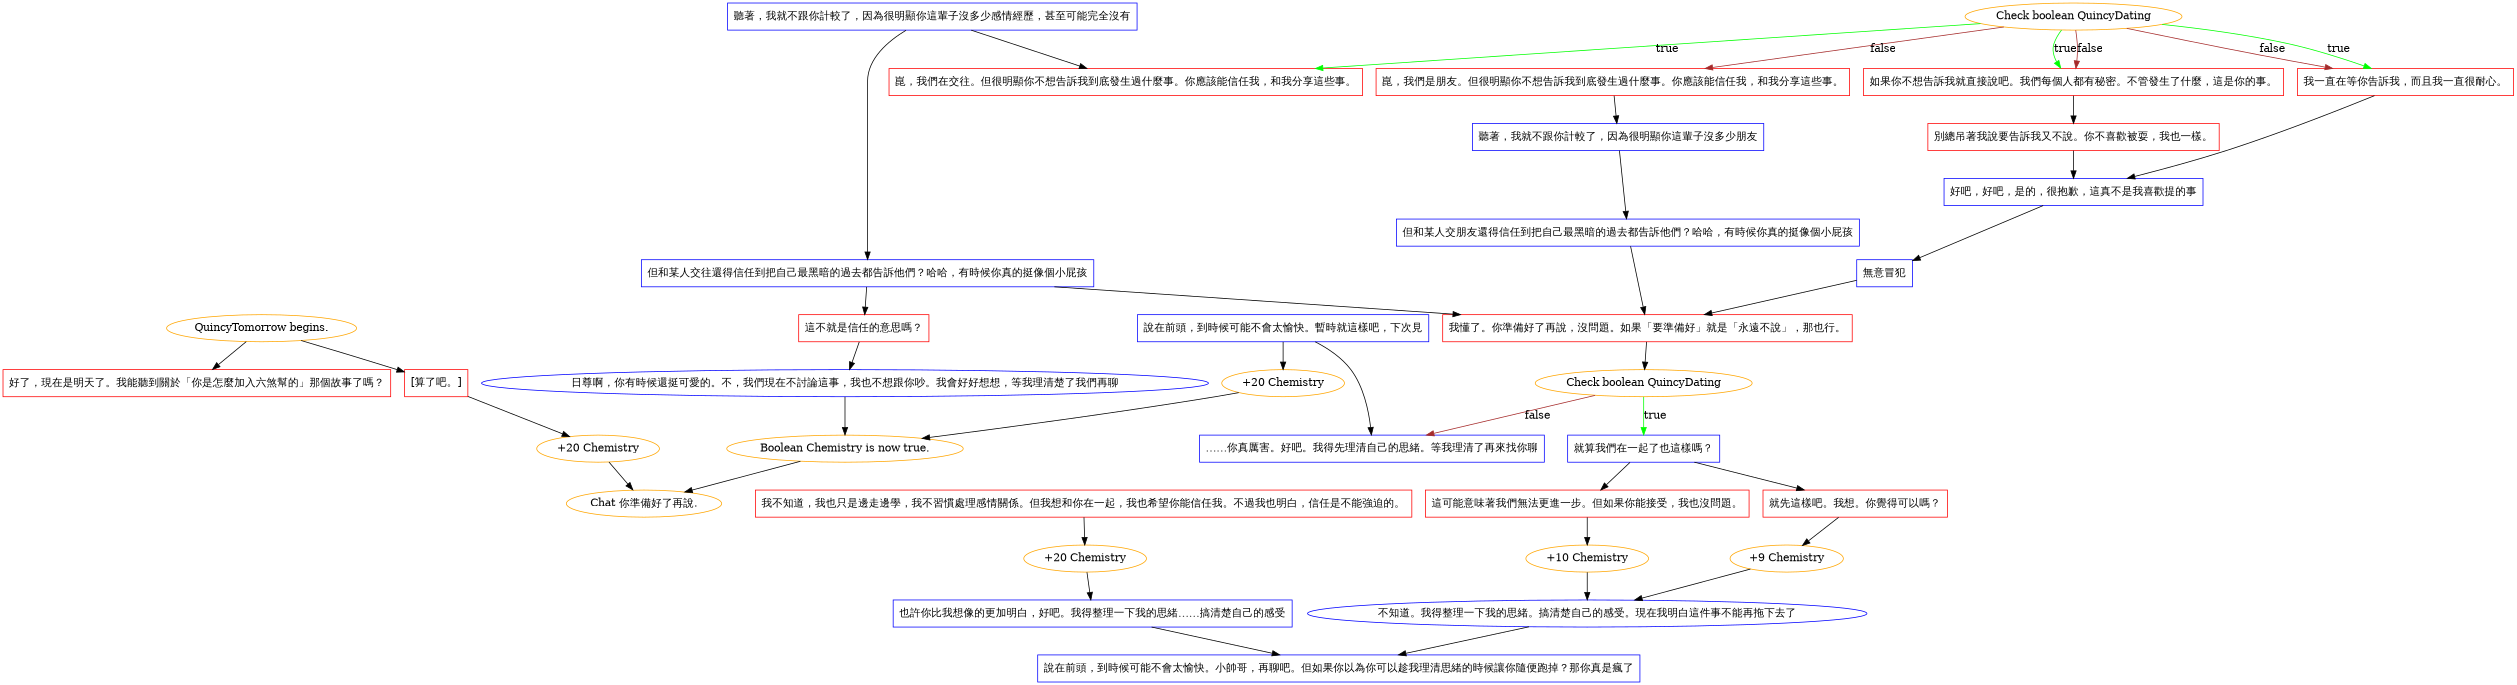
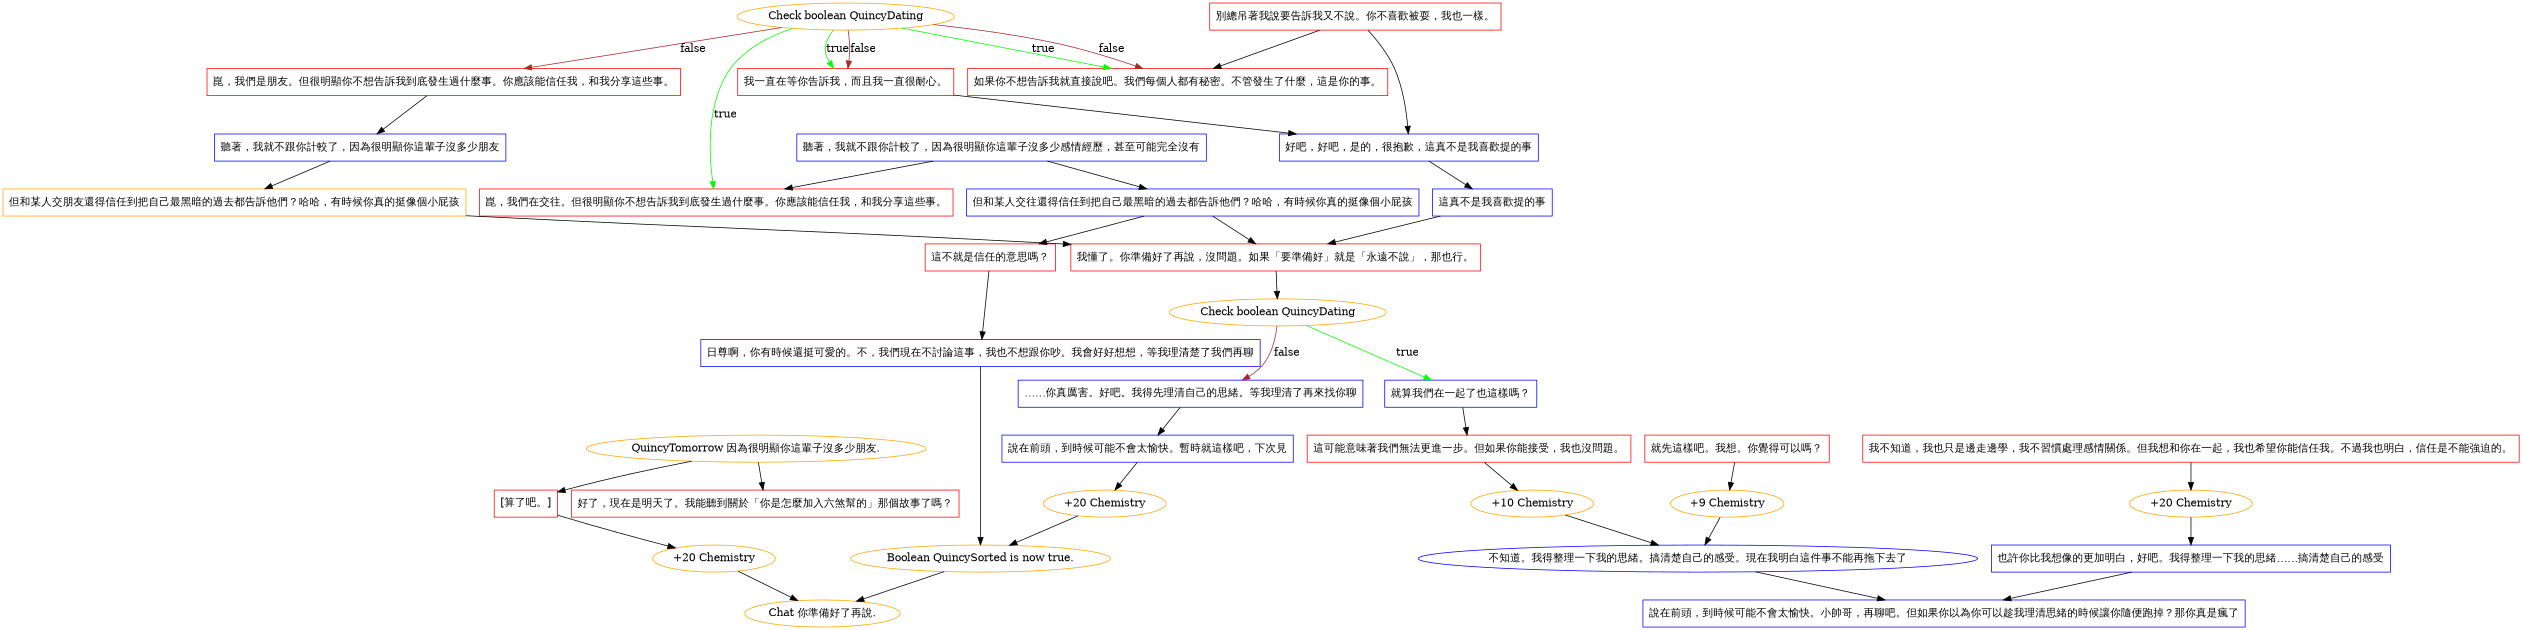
(2074, 106) -> (1270, 48)
(1628, 233) -> (234, 202)
(1885, 273) -> (1492, 202)
(262, 328) -> (756, 449)
(1355, 376) -> (1171, 418)
(845, 383) -> (980, 353)
(845, 449) -> (980, 559)
(1746, 475) -> none
